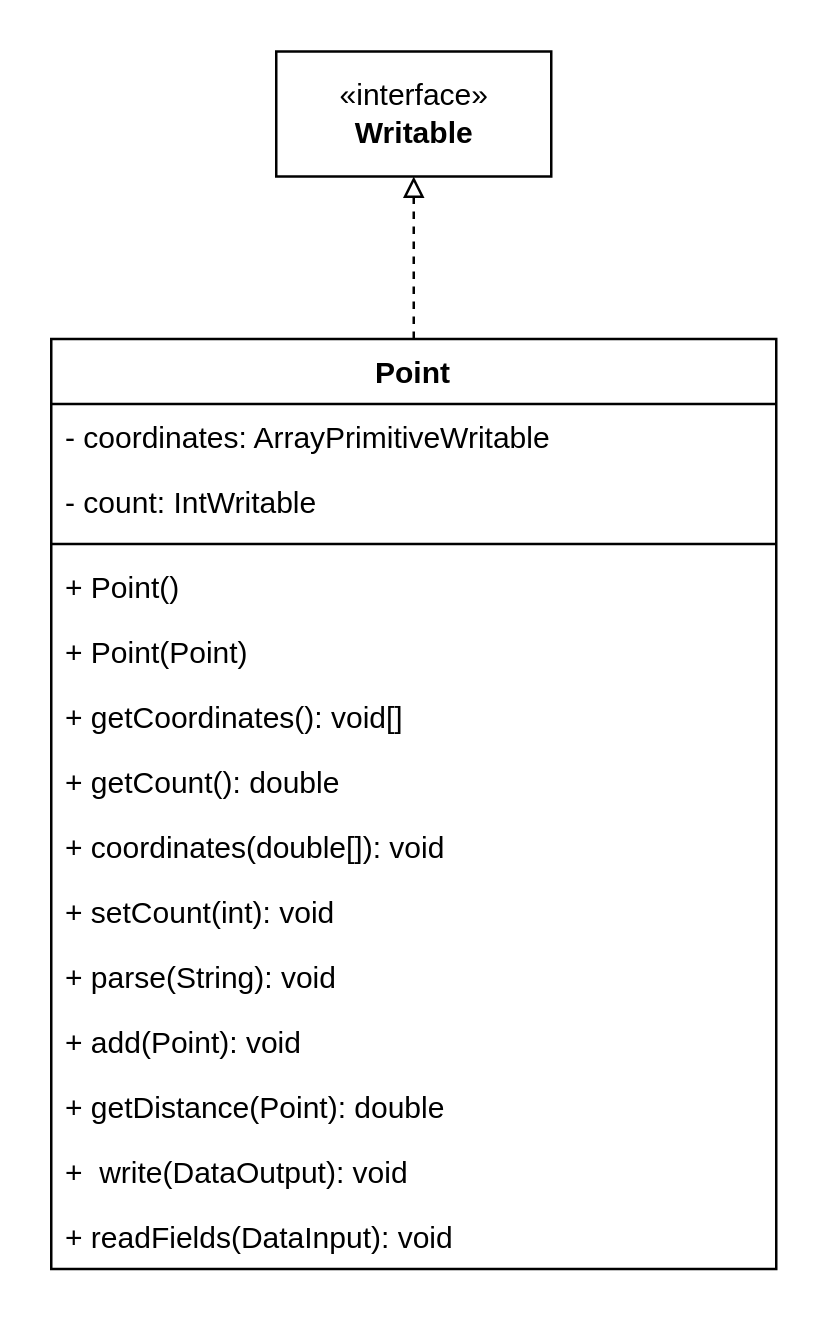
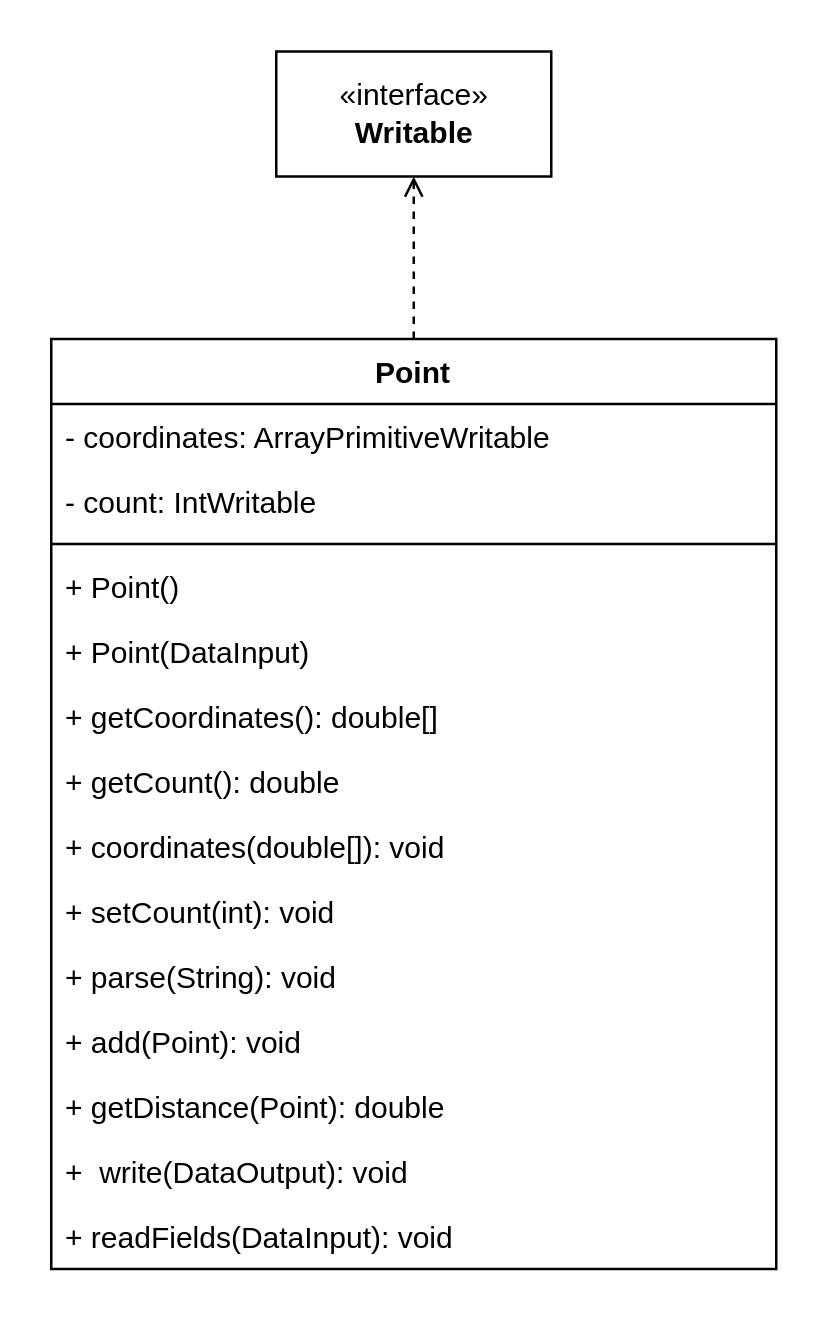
(414, 198) -> (414, 190)
(171, 653) -> (208, 653)
(264, 718) -> (281, 718)
